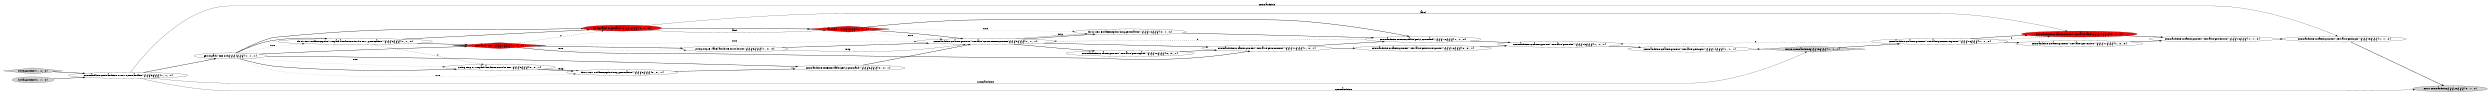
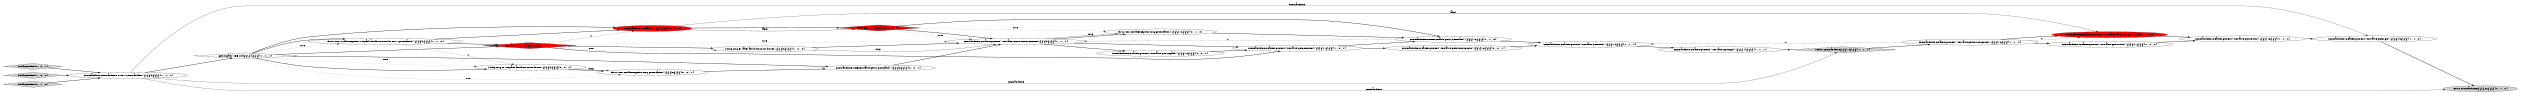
(230, 56) -> (246, 56)
none -> (33, 66)
(33, 80) -> (33, 84)
